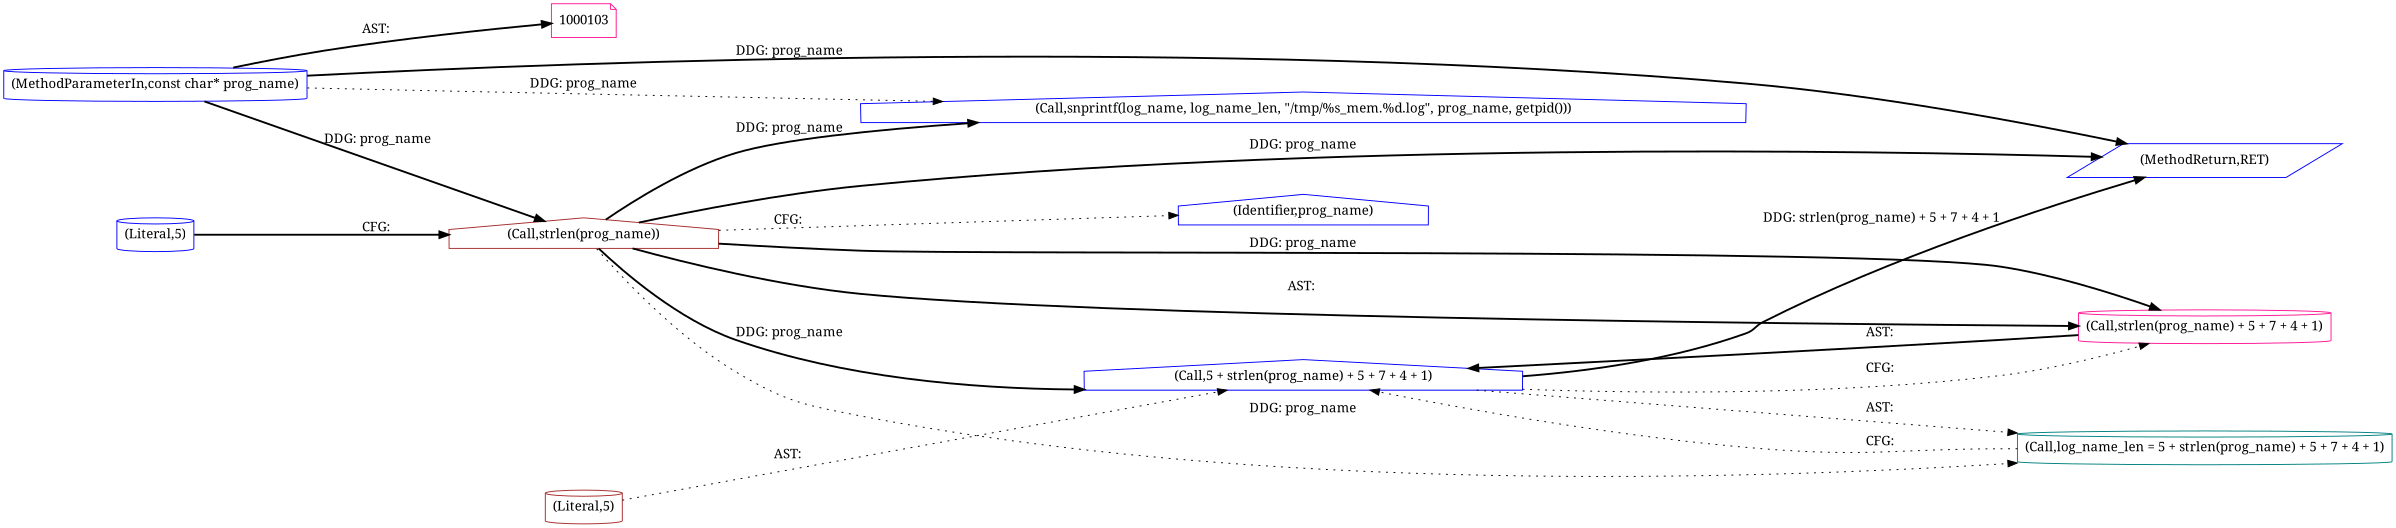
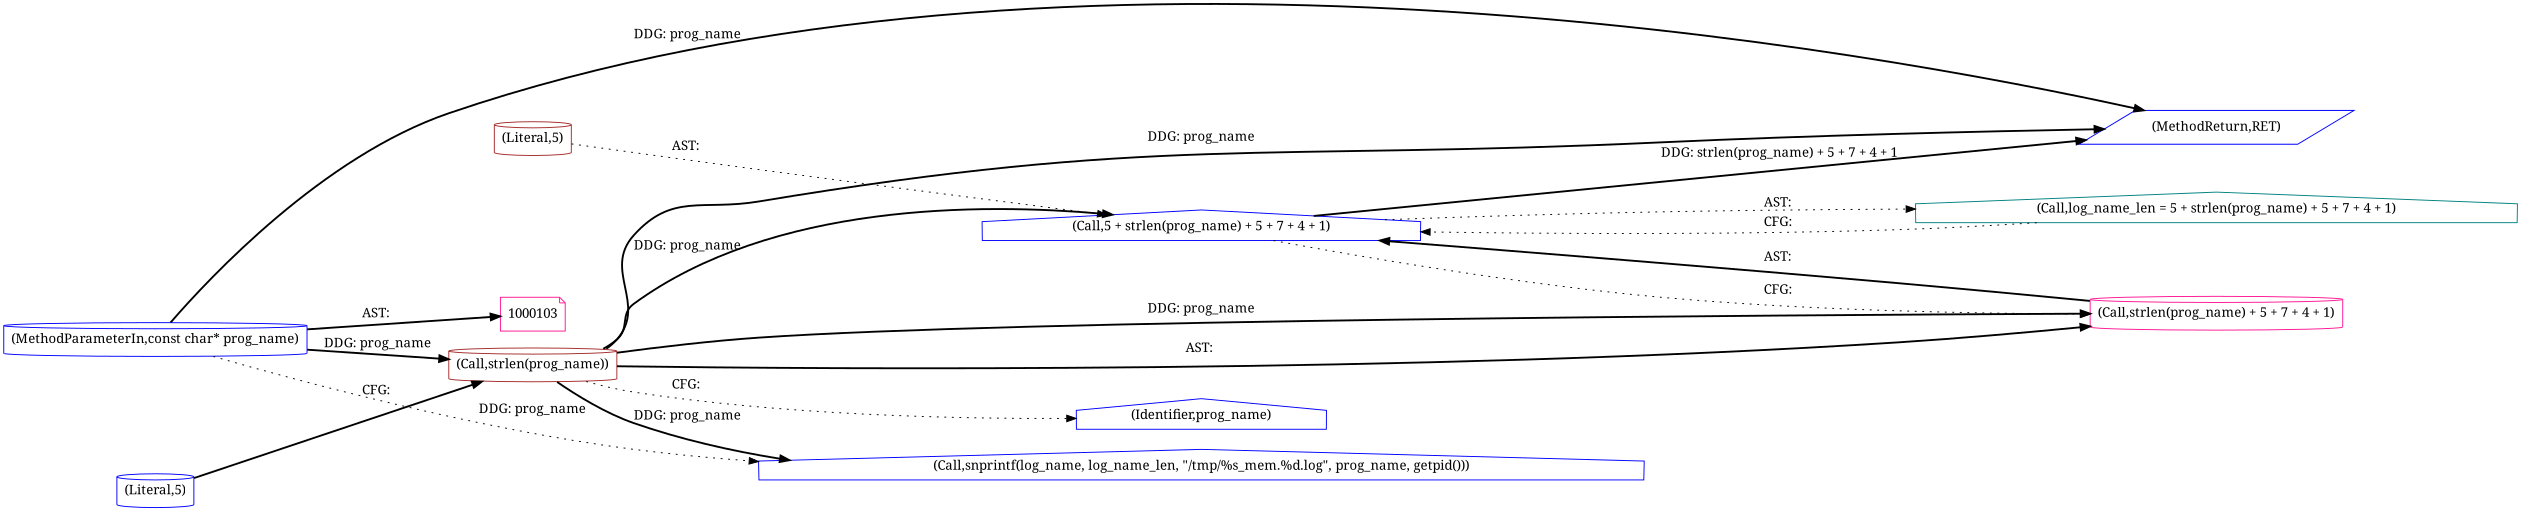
(584, 235) -> (533, 365)
(2205, 448) -> (2216, 209)
(1273, 466) -> none
